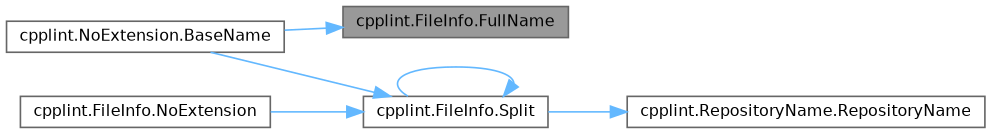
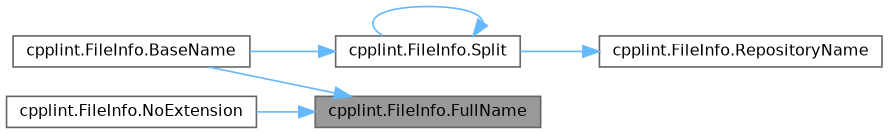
(145, 37) -> (131, 51)
(309, 112) -> (277, 112)
(806, 112) -> (741, 51)
